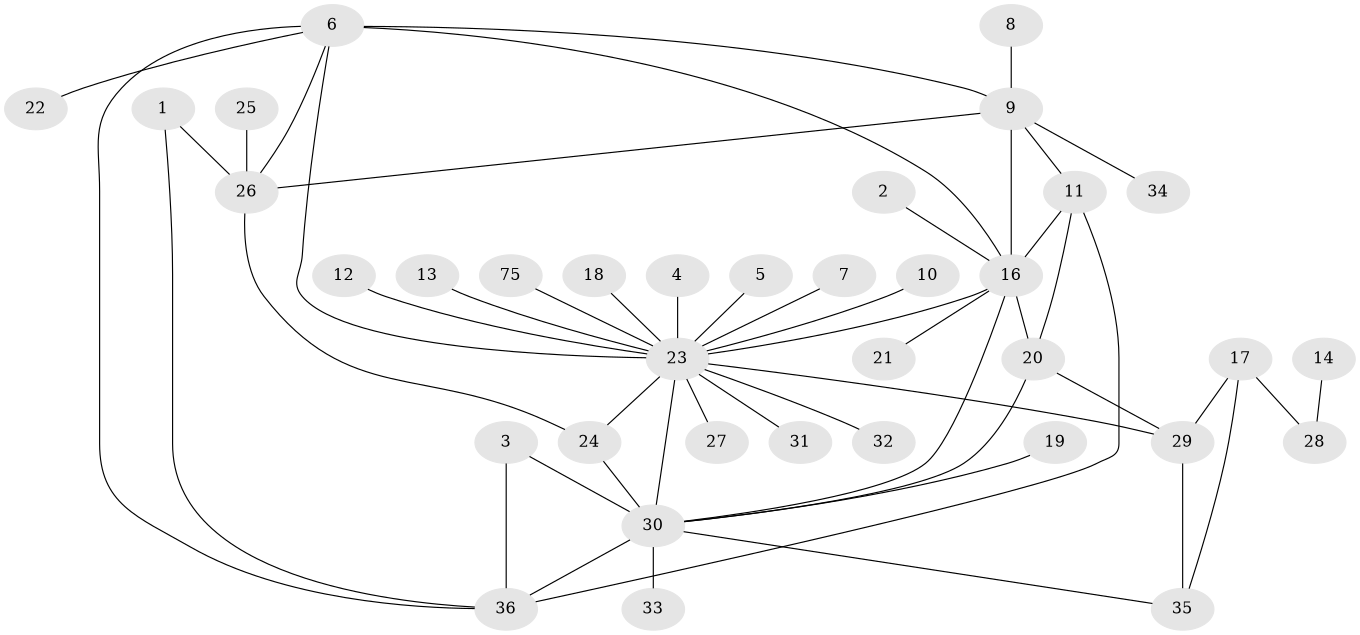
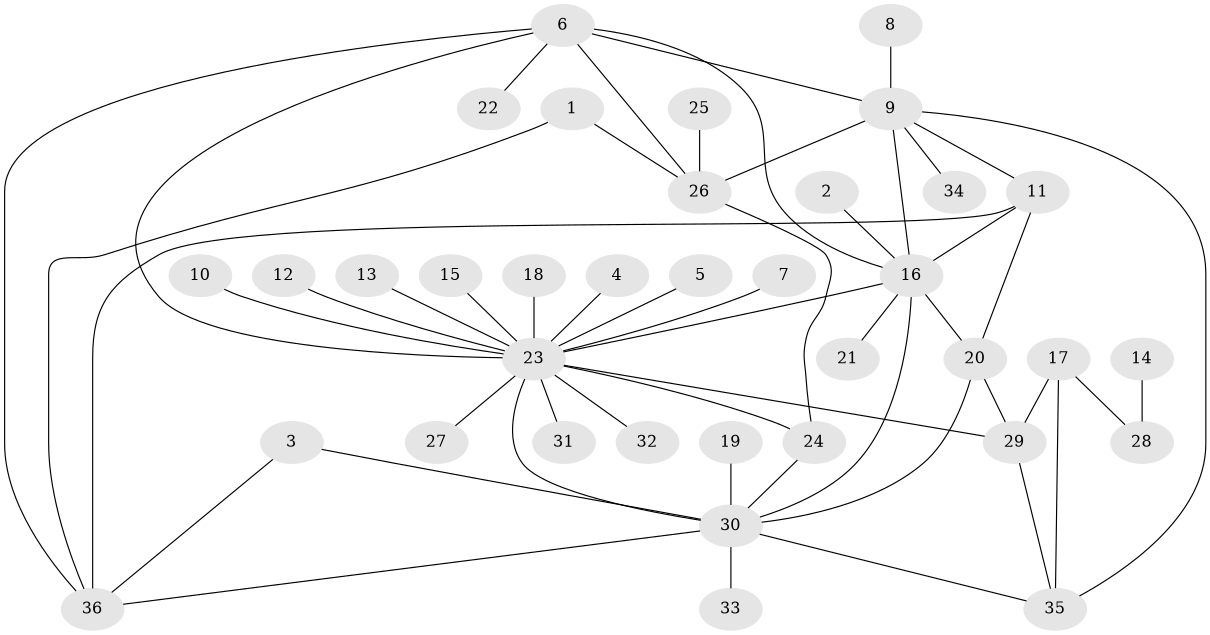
(511, 276) -> (451, 276)
none -> (1206, 285)
